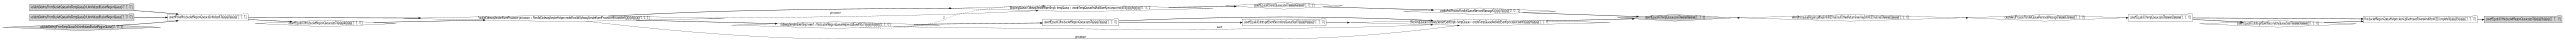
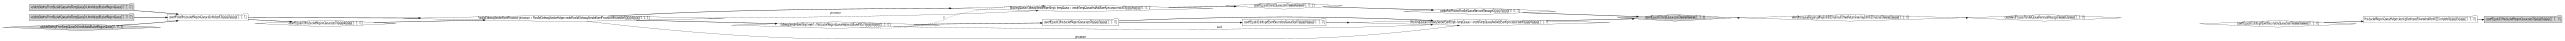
(2160, 18) -> none
